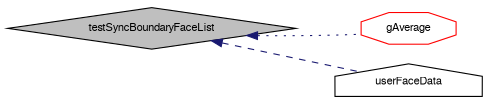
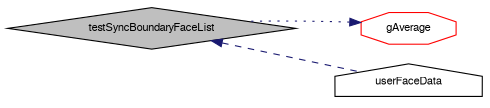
(309, 36) -> (298, 21)
